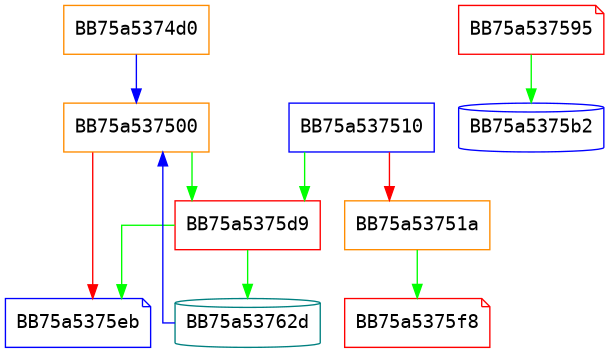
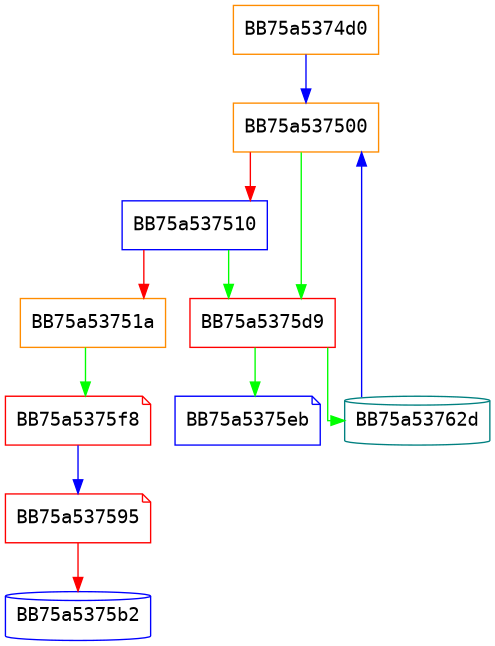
(531, 72) -> (78, 560)
(93, 219) -> (250, 169)
none -> (78, 463)
